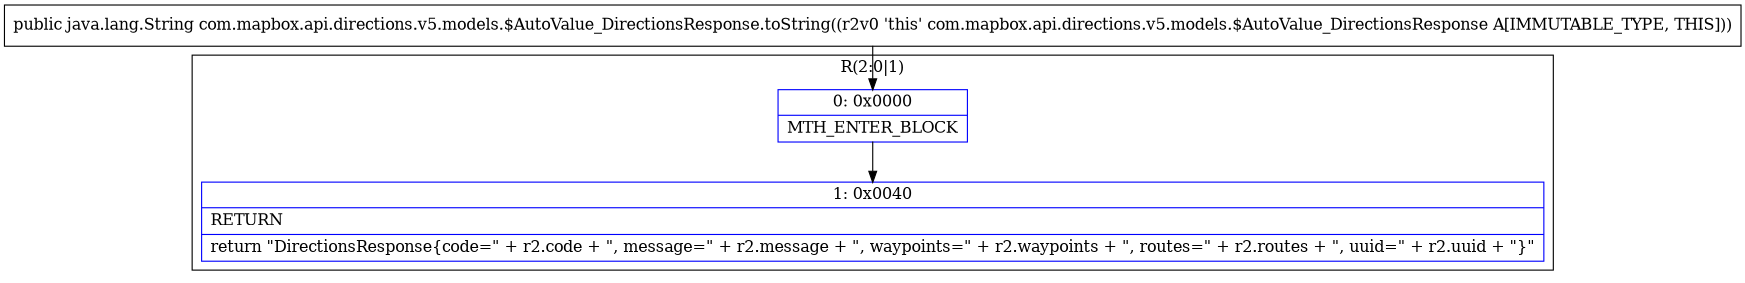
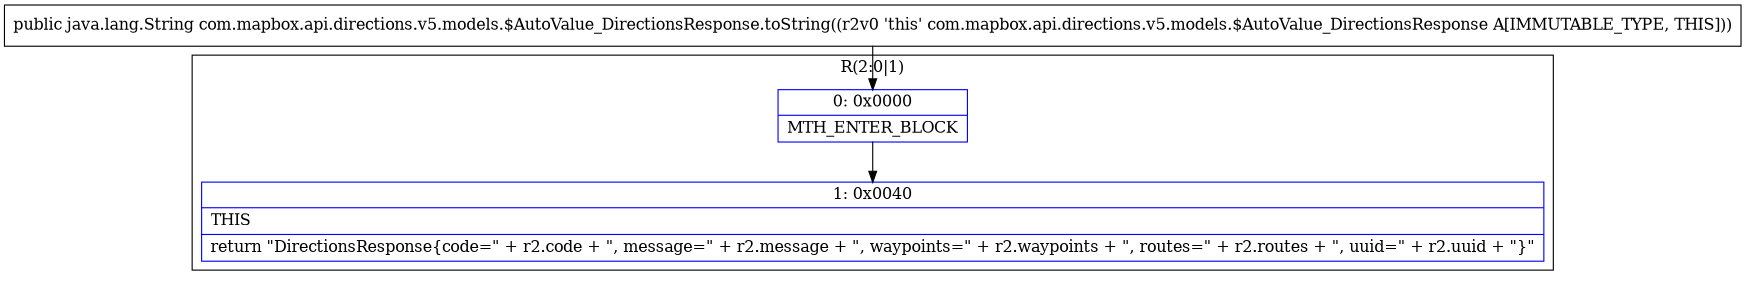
(247, 221) -> (231, 221)
